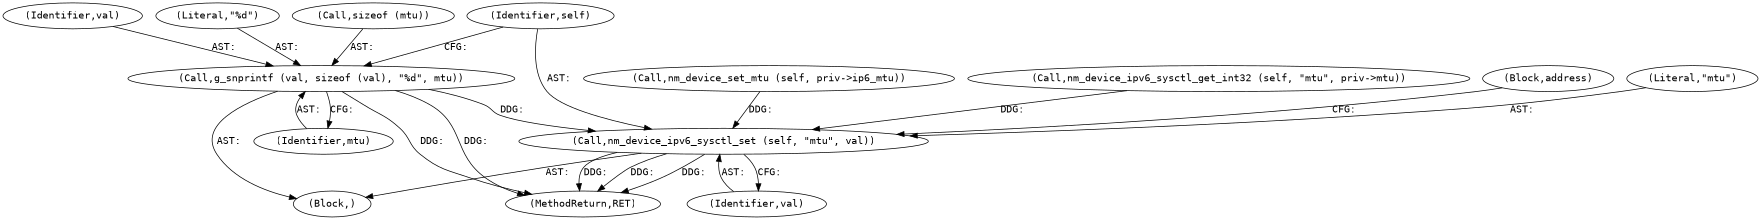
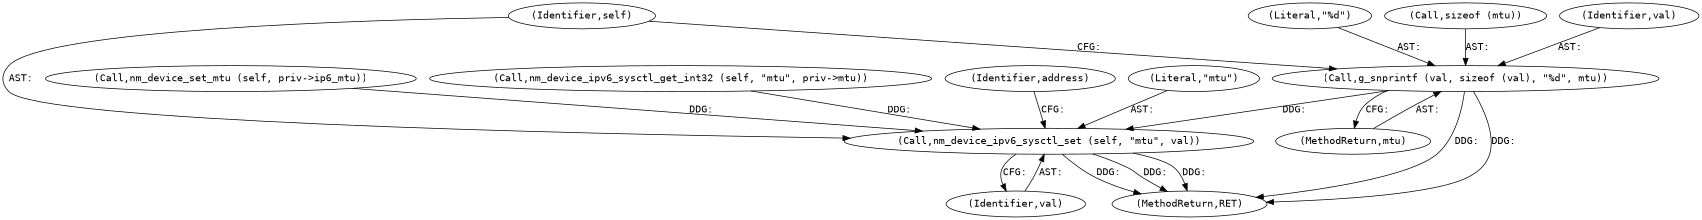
(1548, 79) -> (1030, 79)
(324, 141) -> (1353, 141)
(332, 204) -> none
